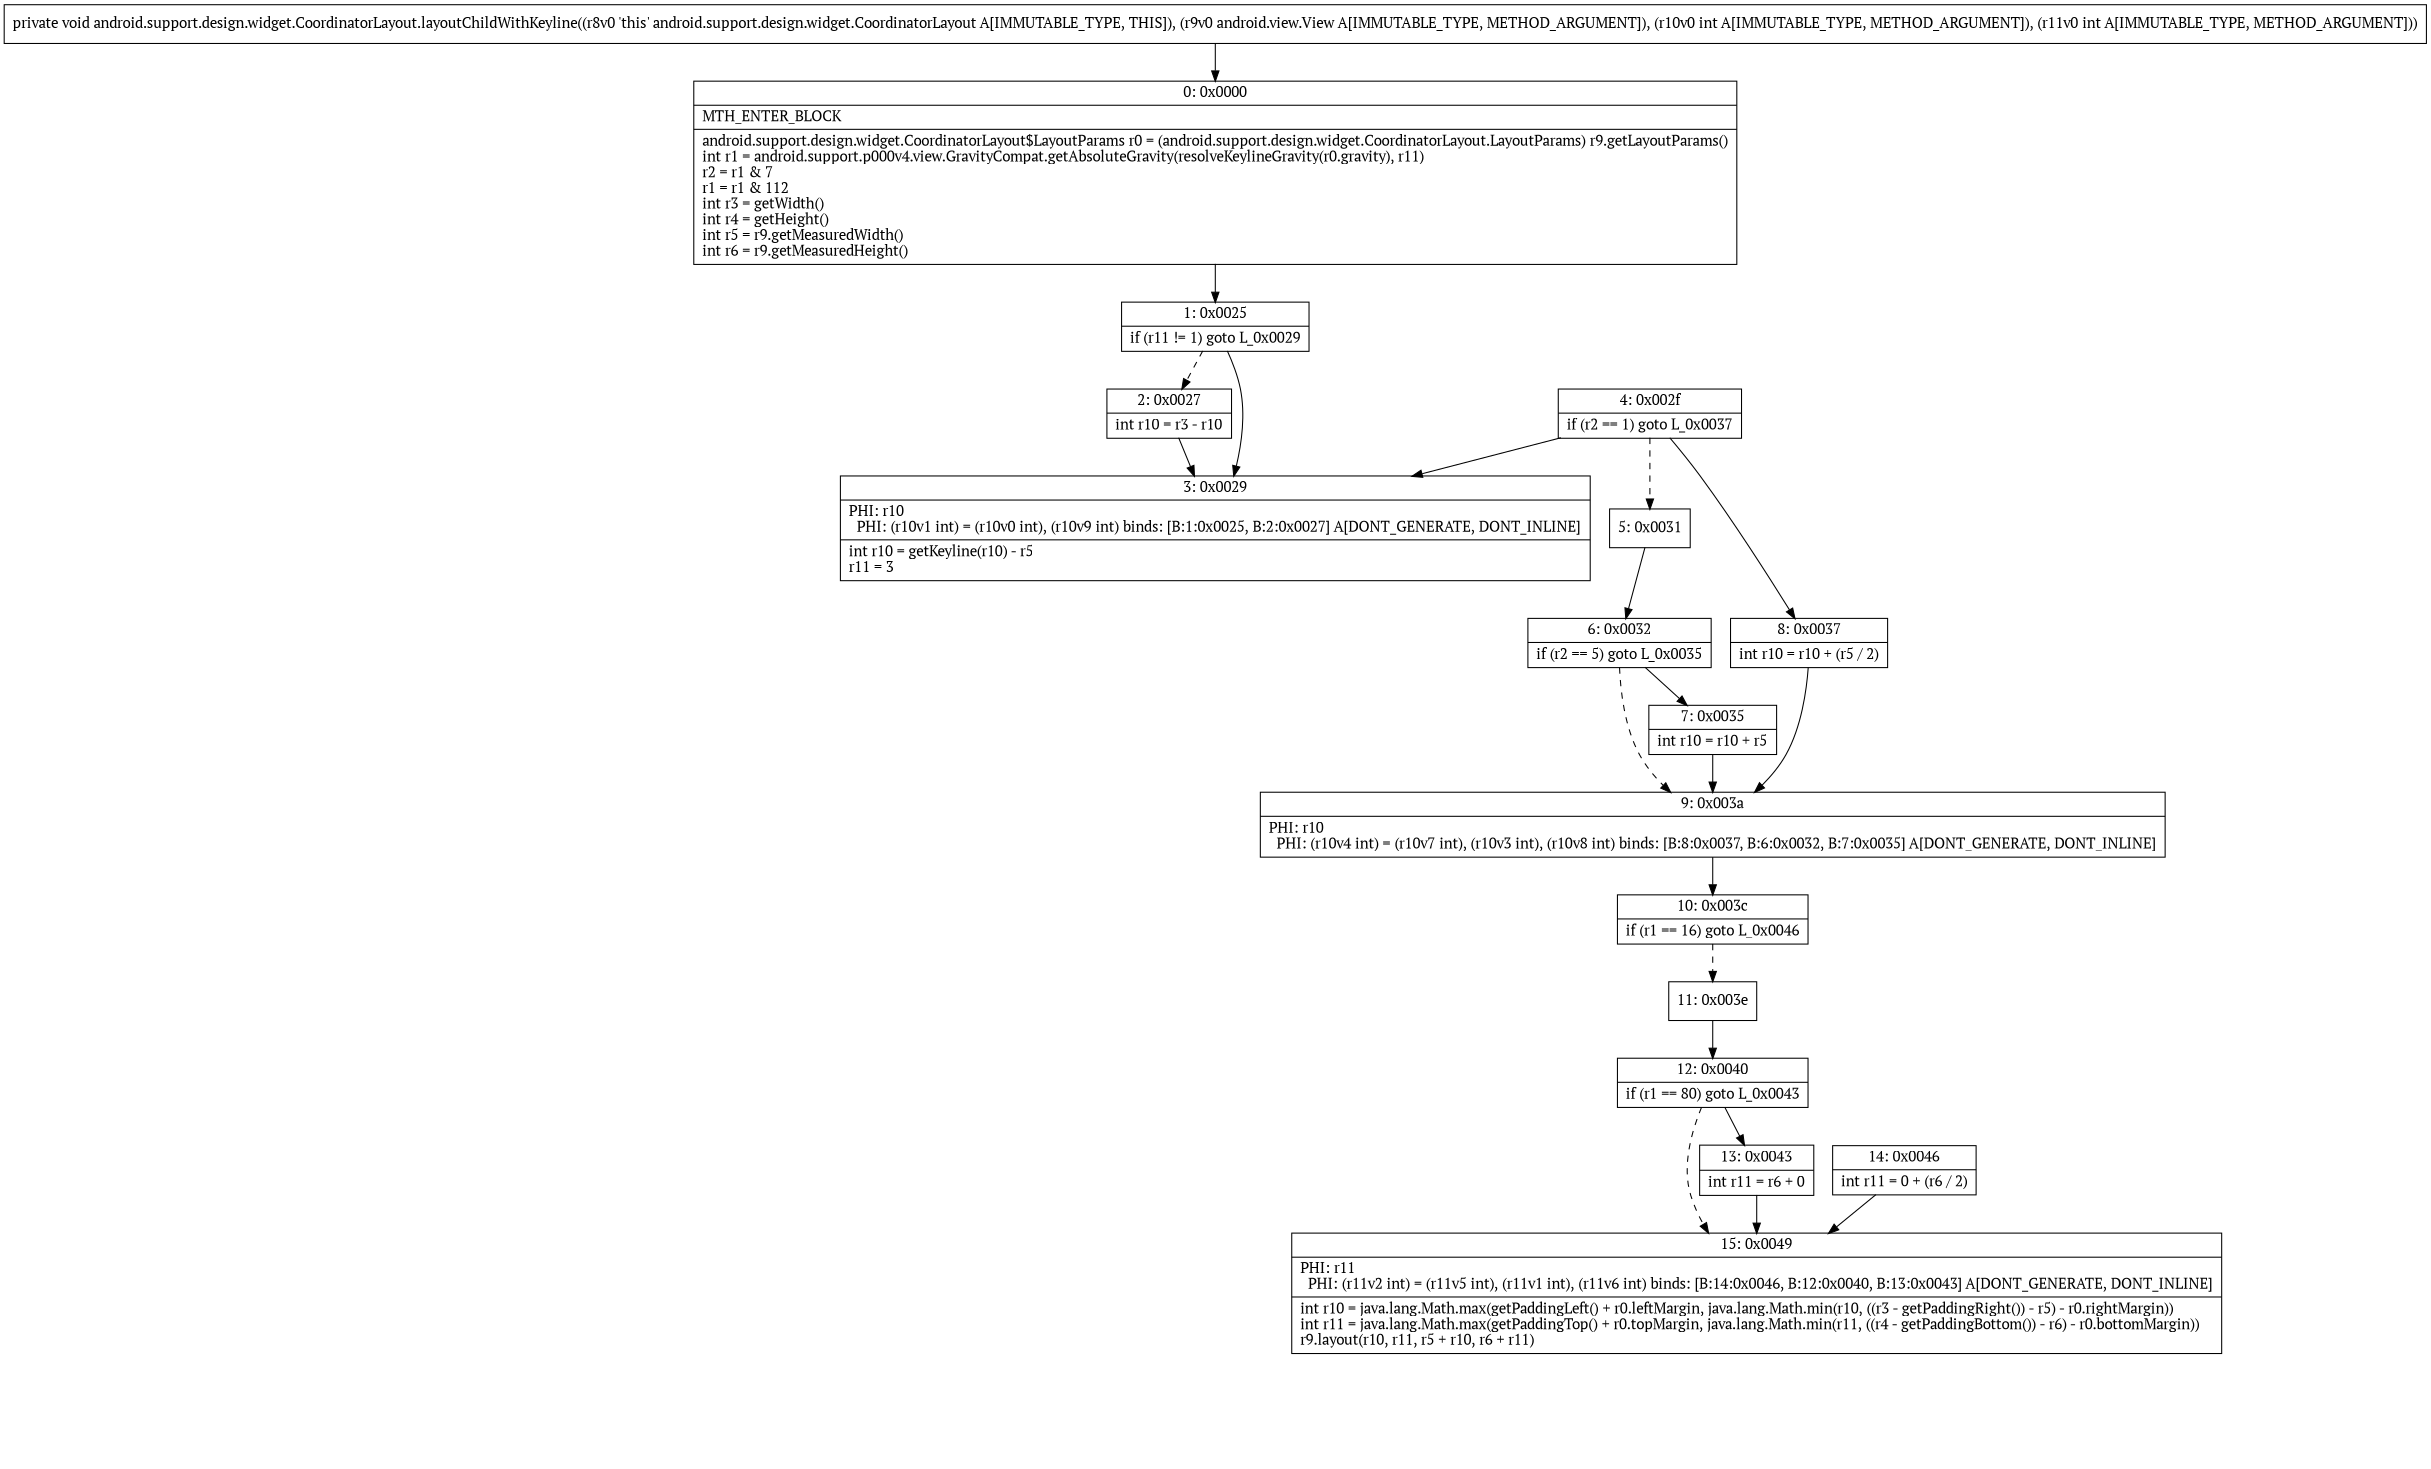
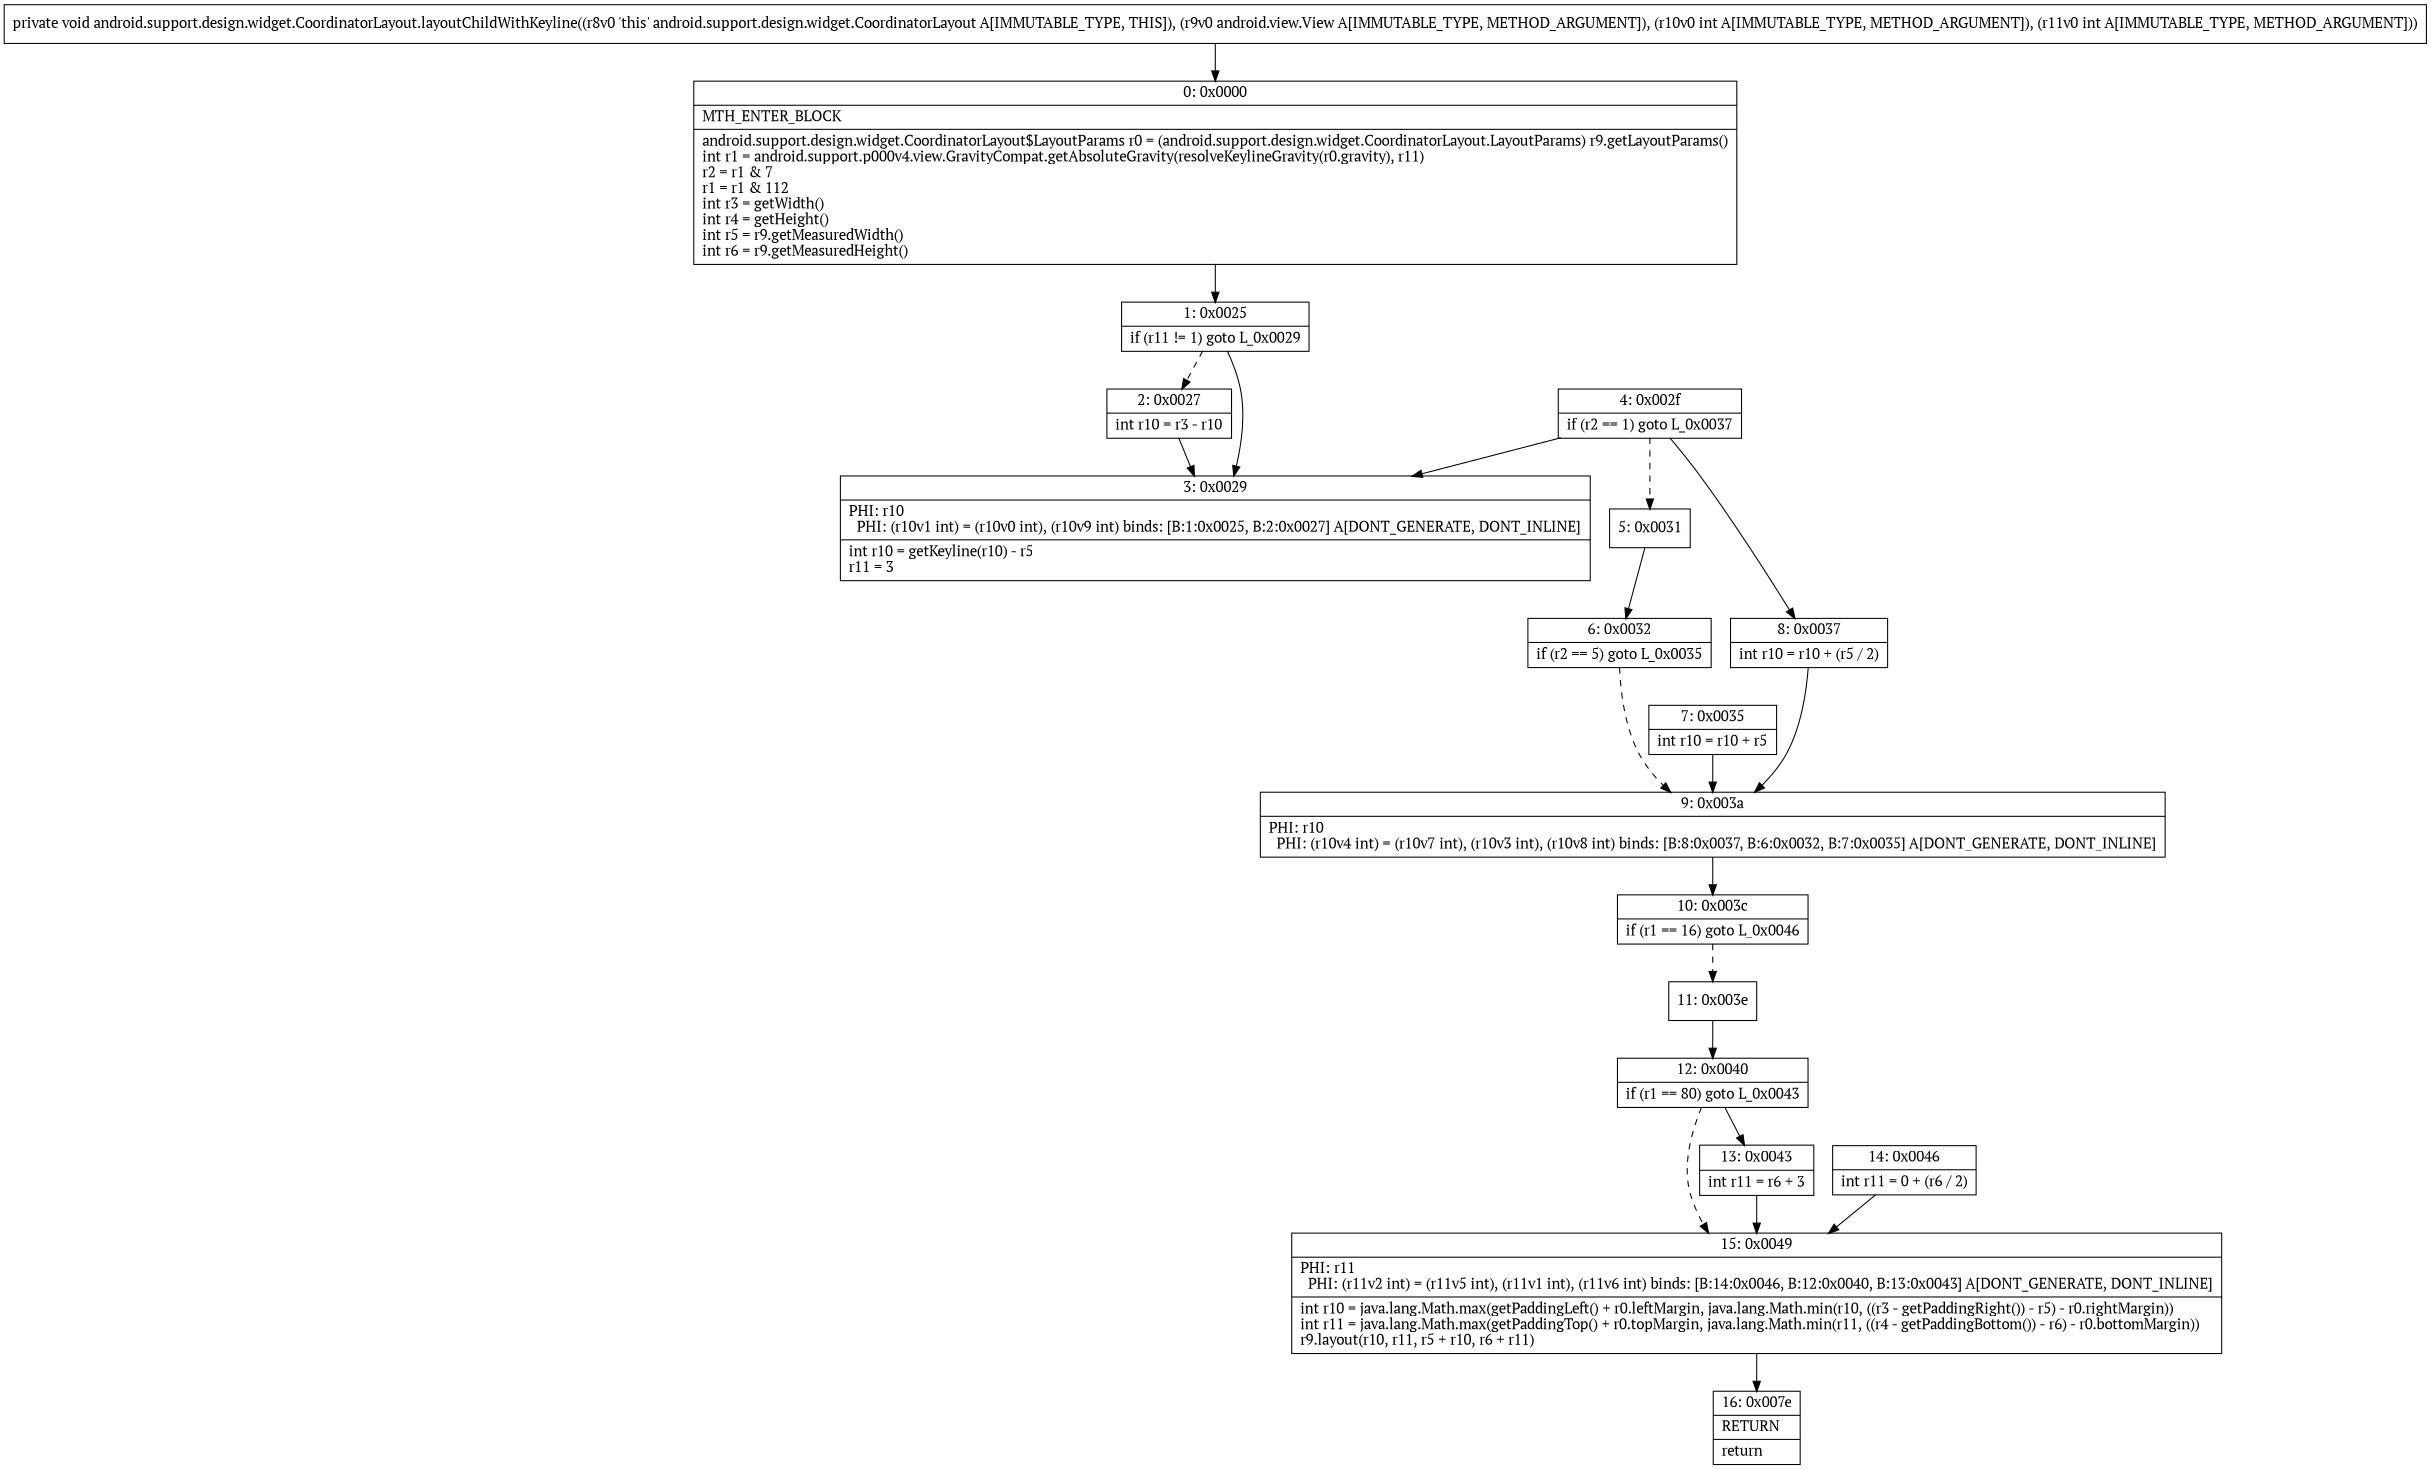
(1662, 683) -> none
(1757, 1182) -> (1757, 1182)
none -> (1757, 1428)
